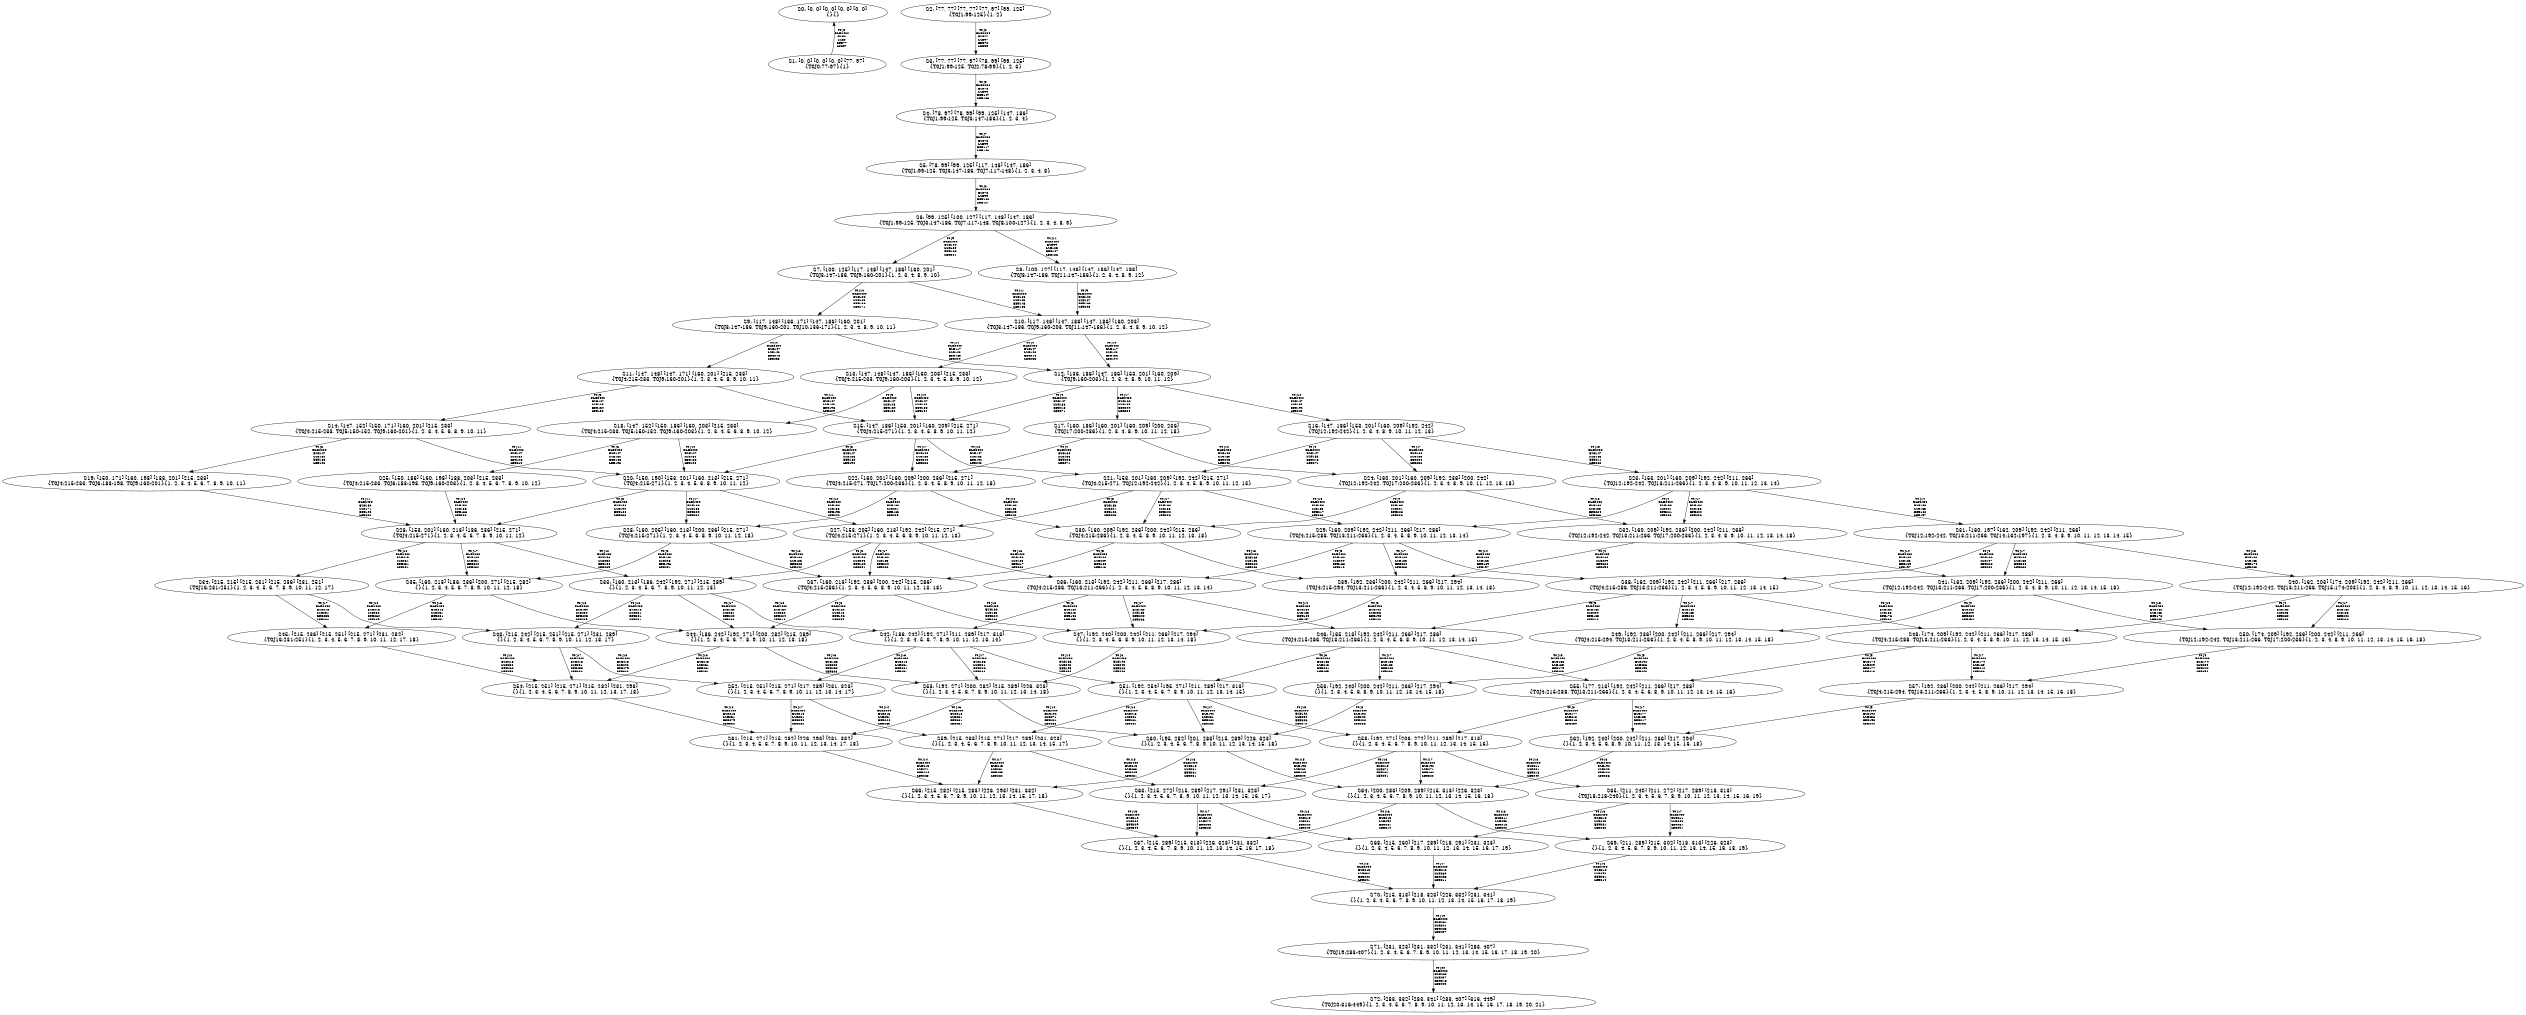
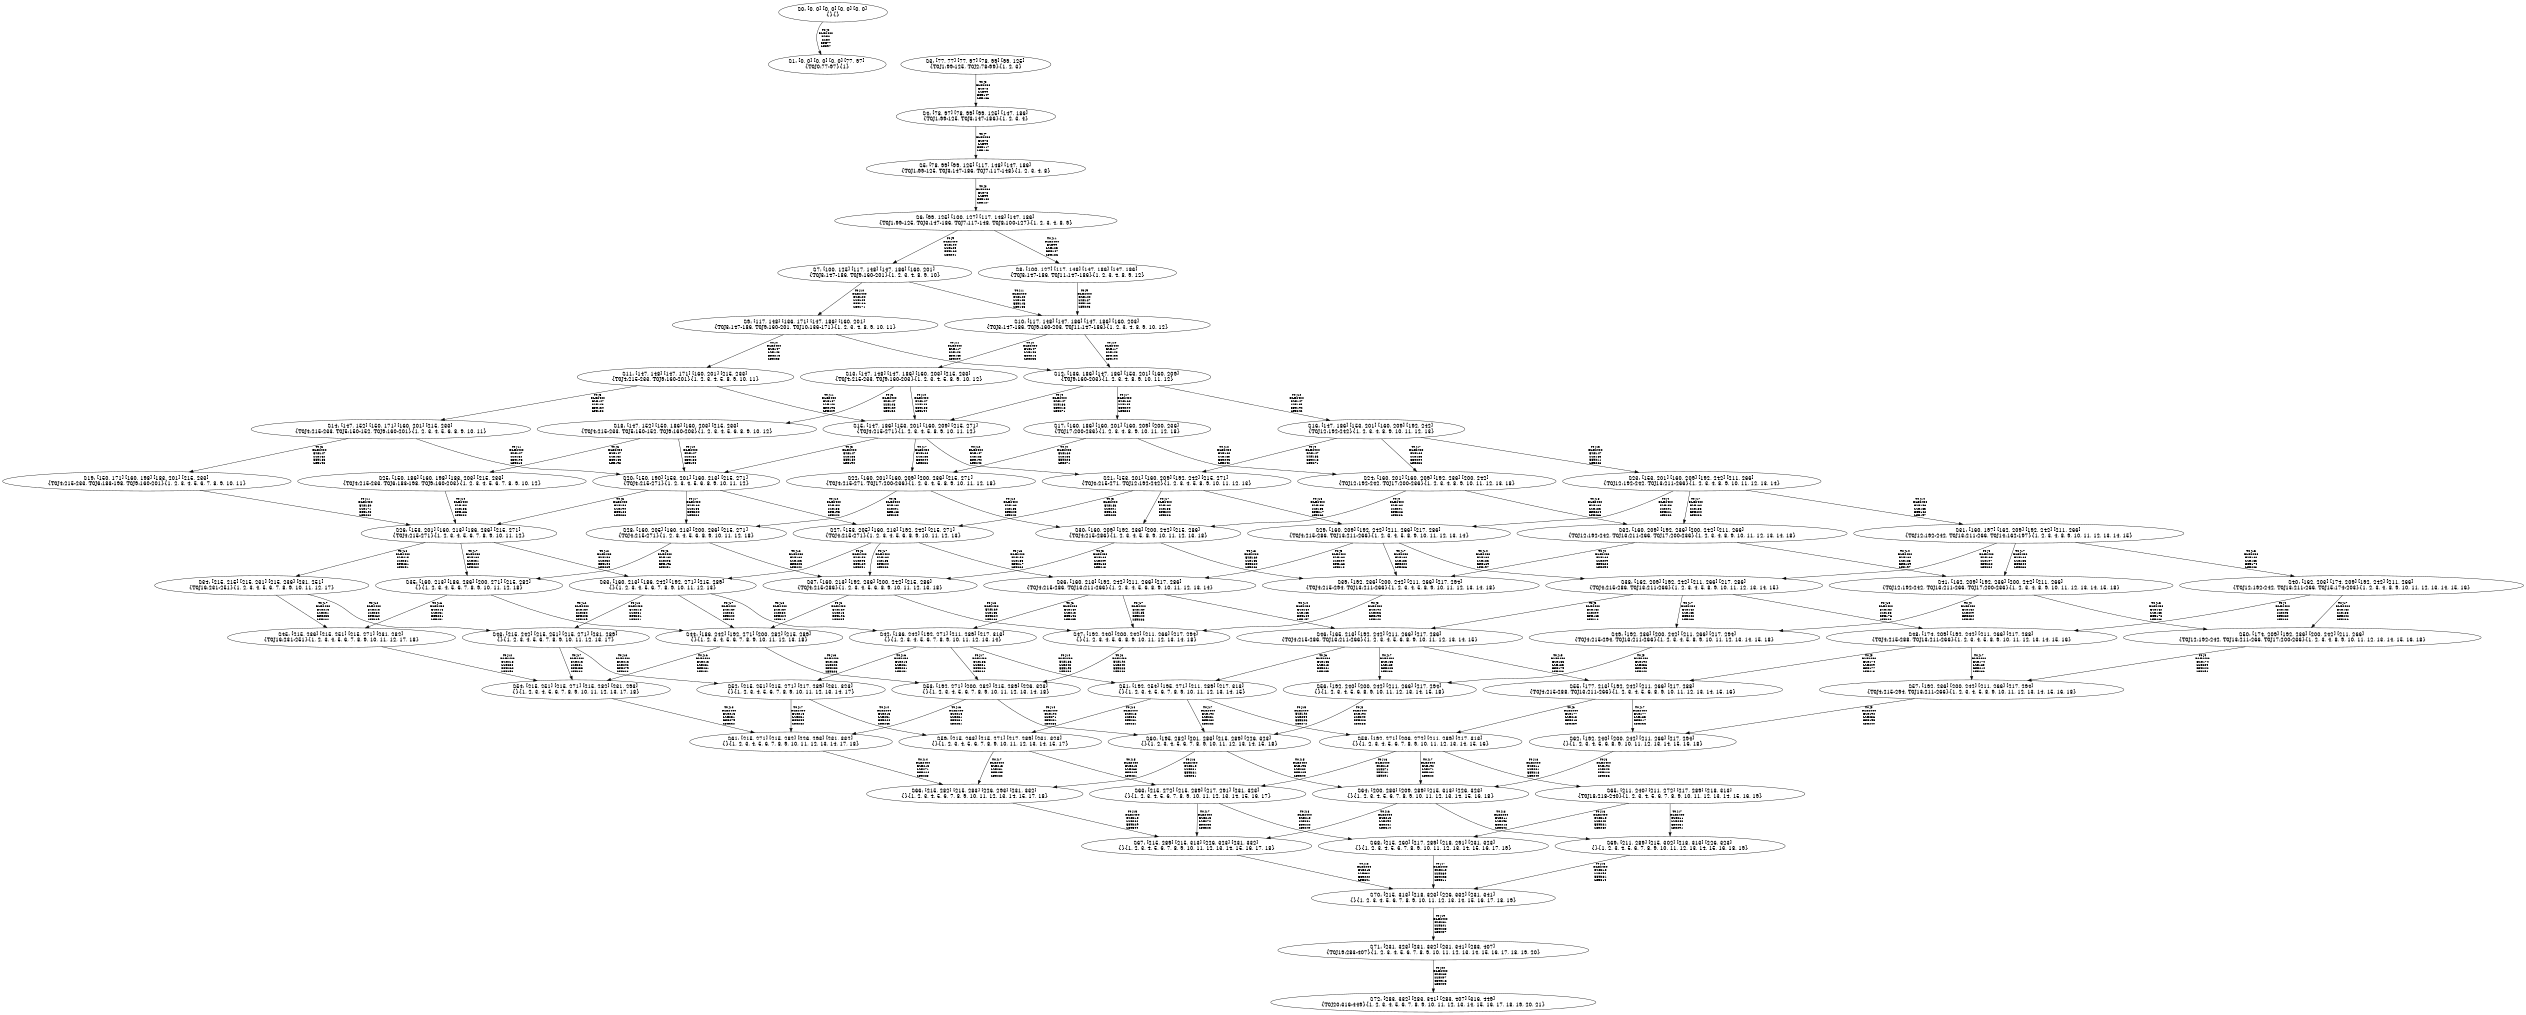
(976, 12) -> none
(834, 40) -> (817, 36)
